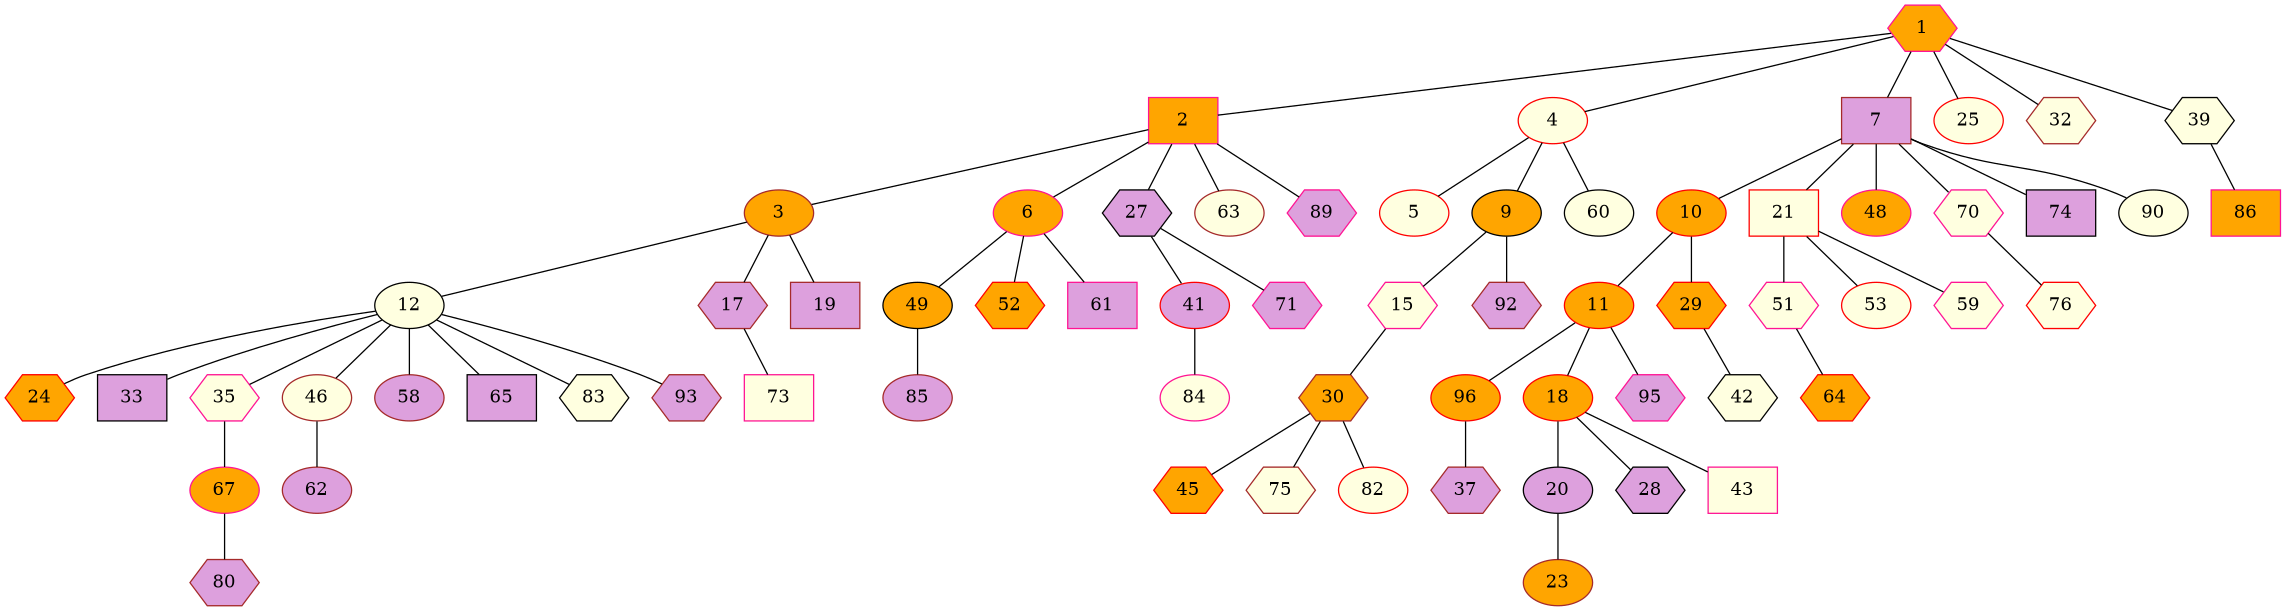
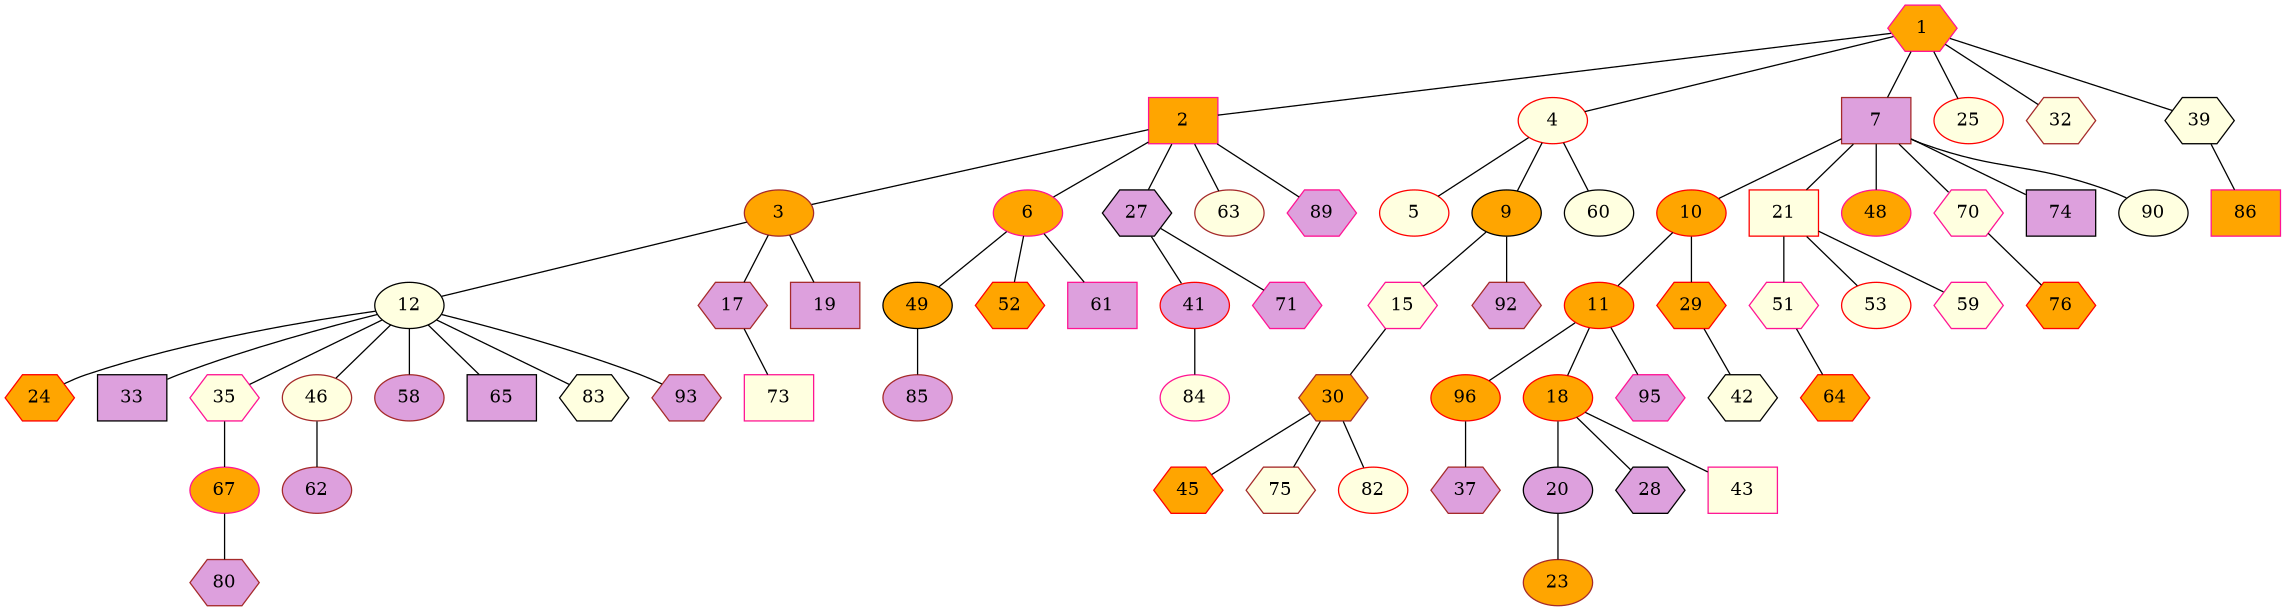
(2061, 305) -> (2061, 305)
